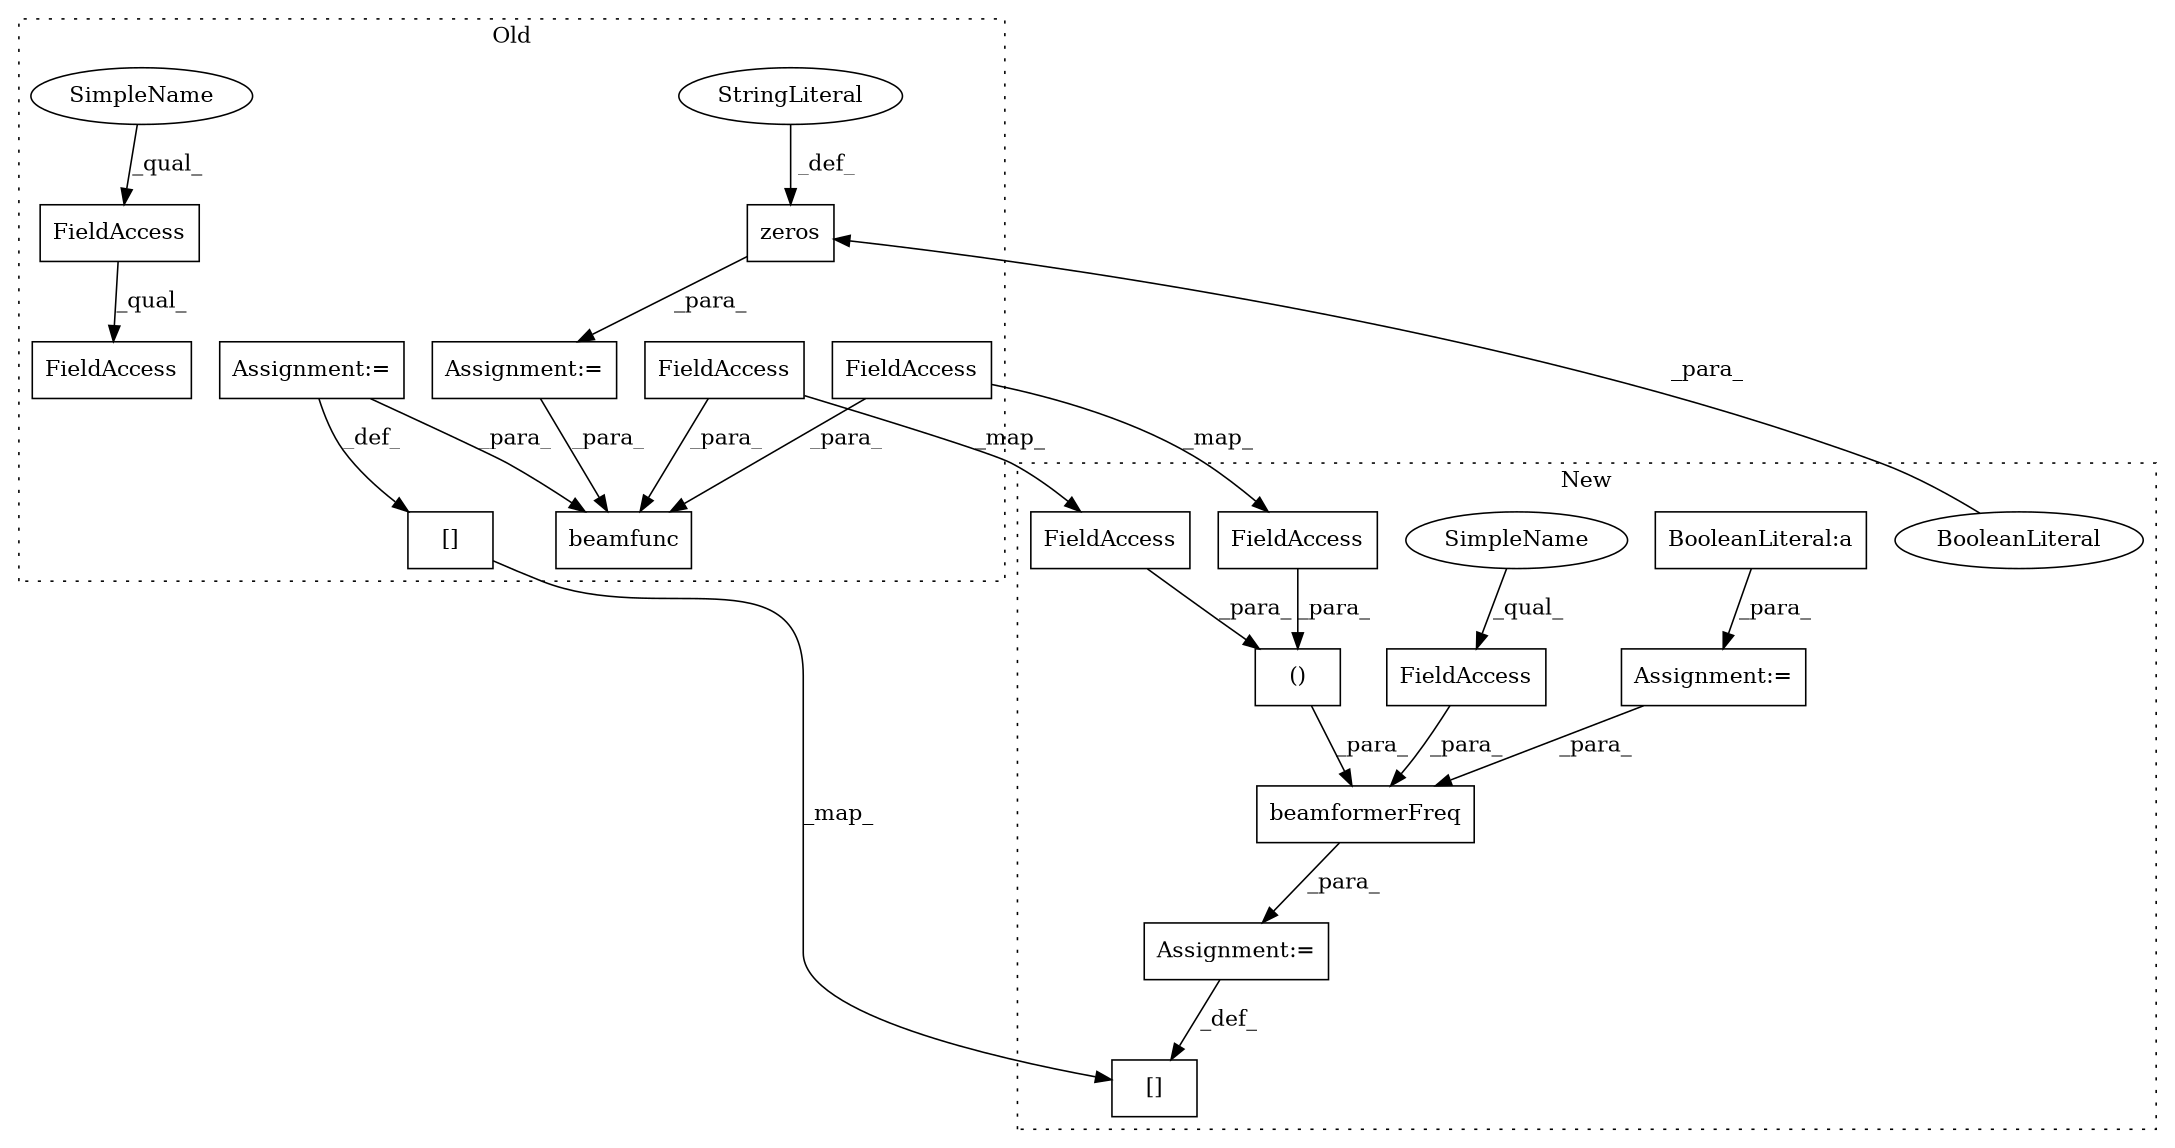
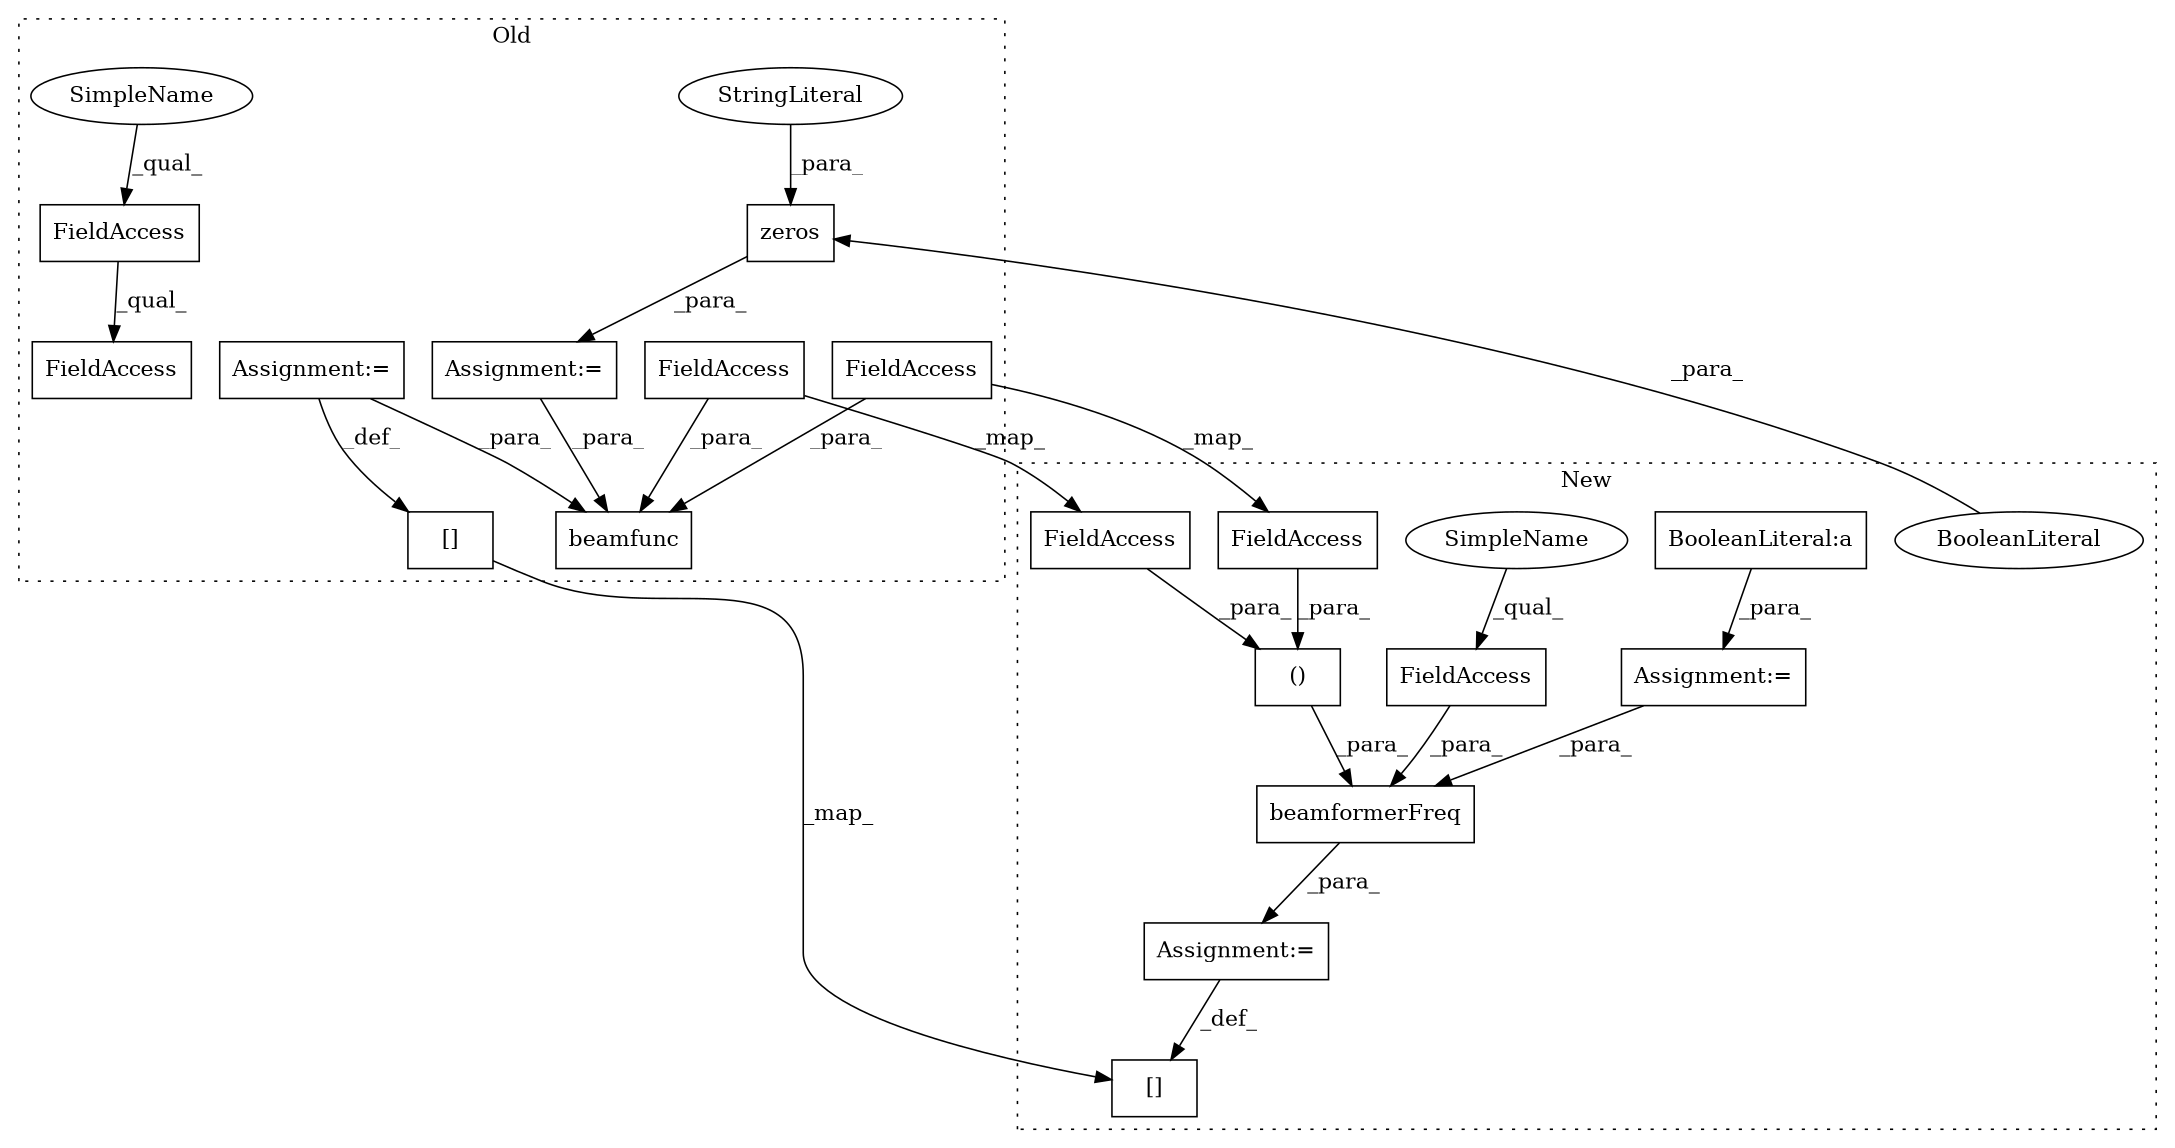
(827, 165) -> (827, 165)
